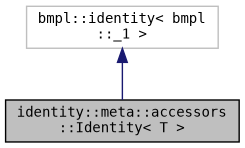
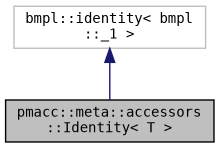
(122, 121) -> (110, 121)
